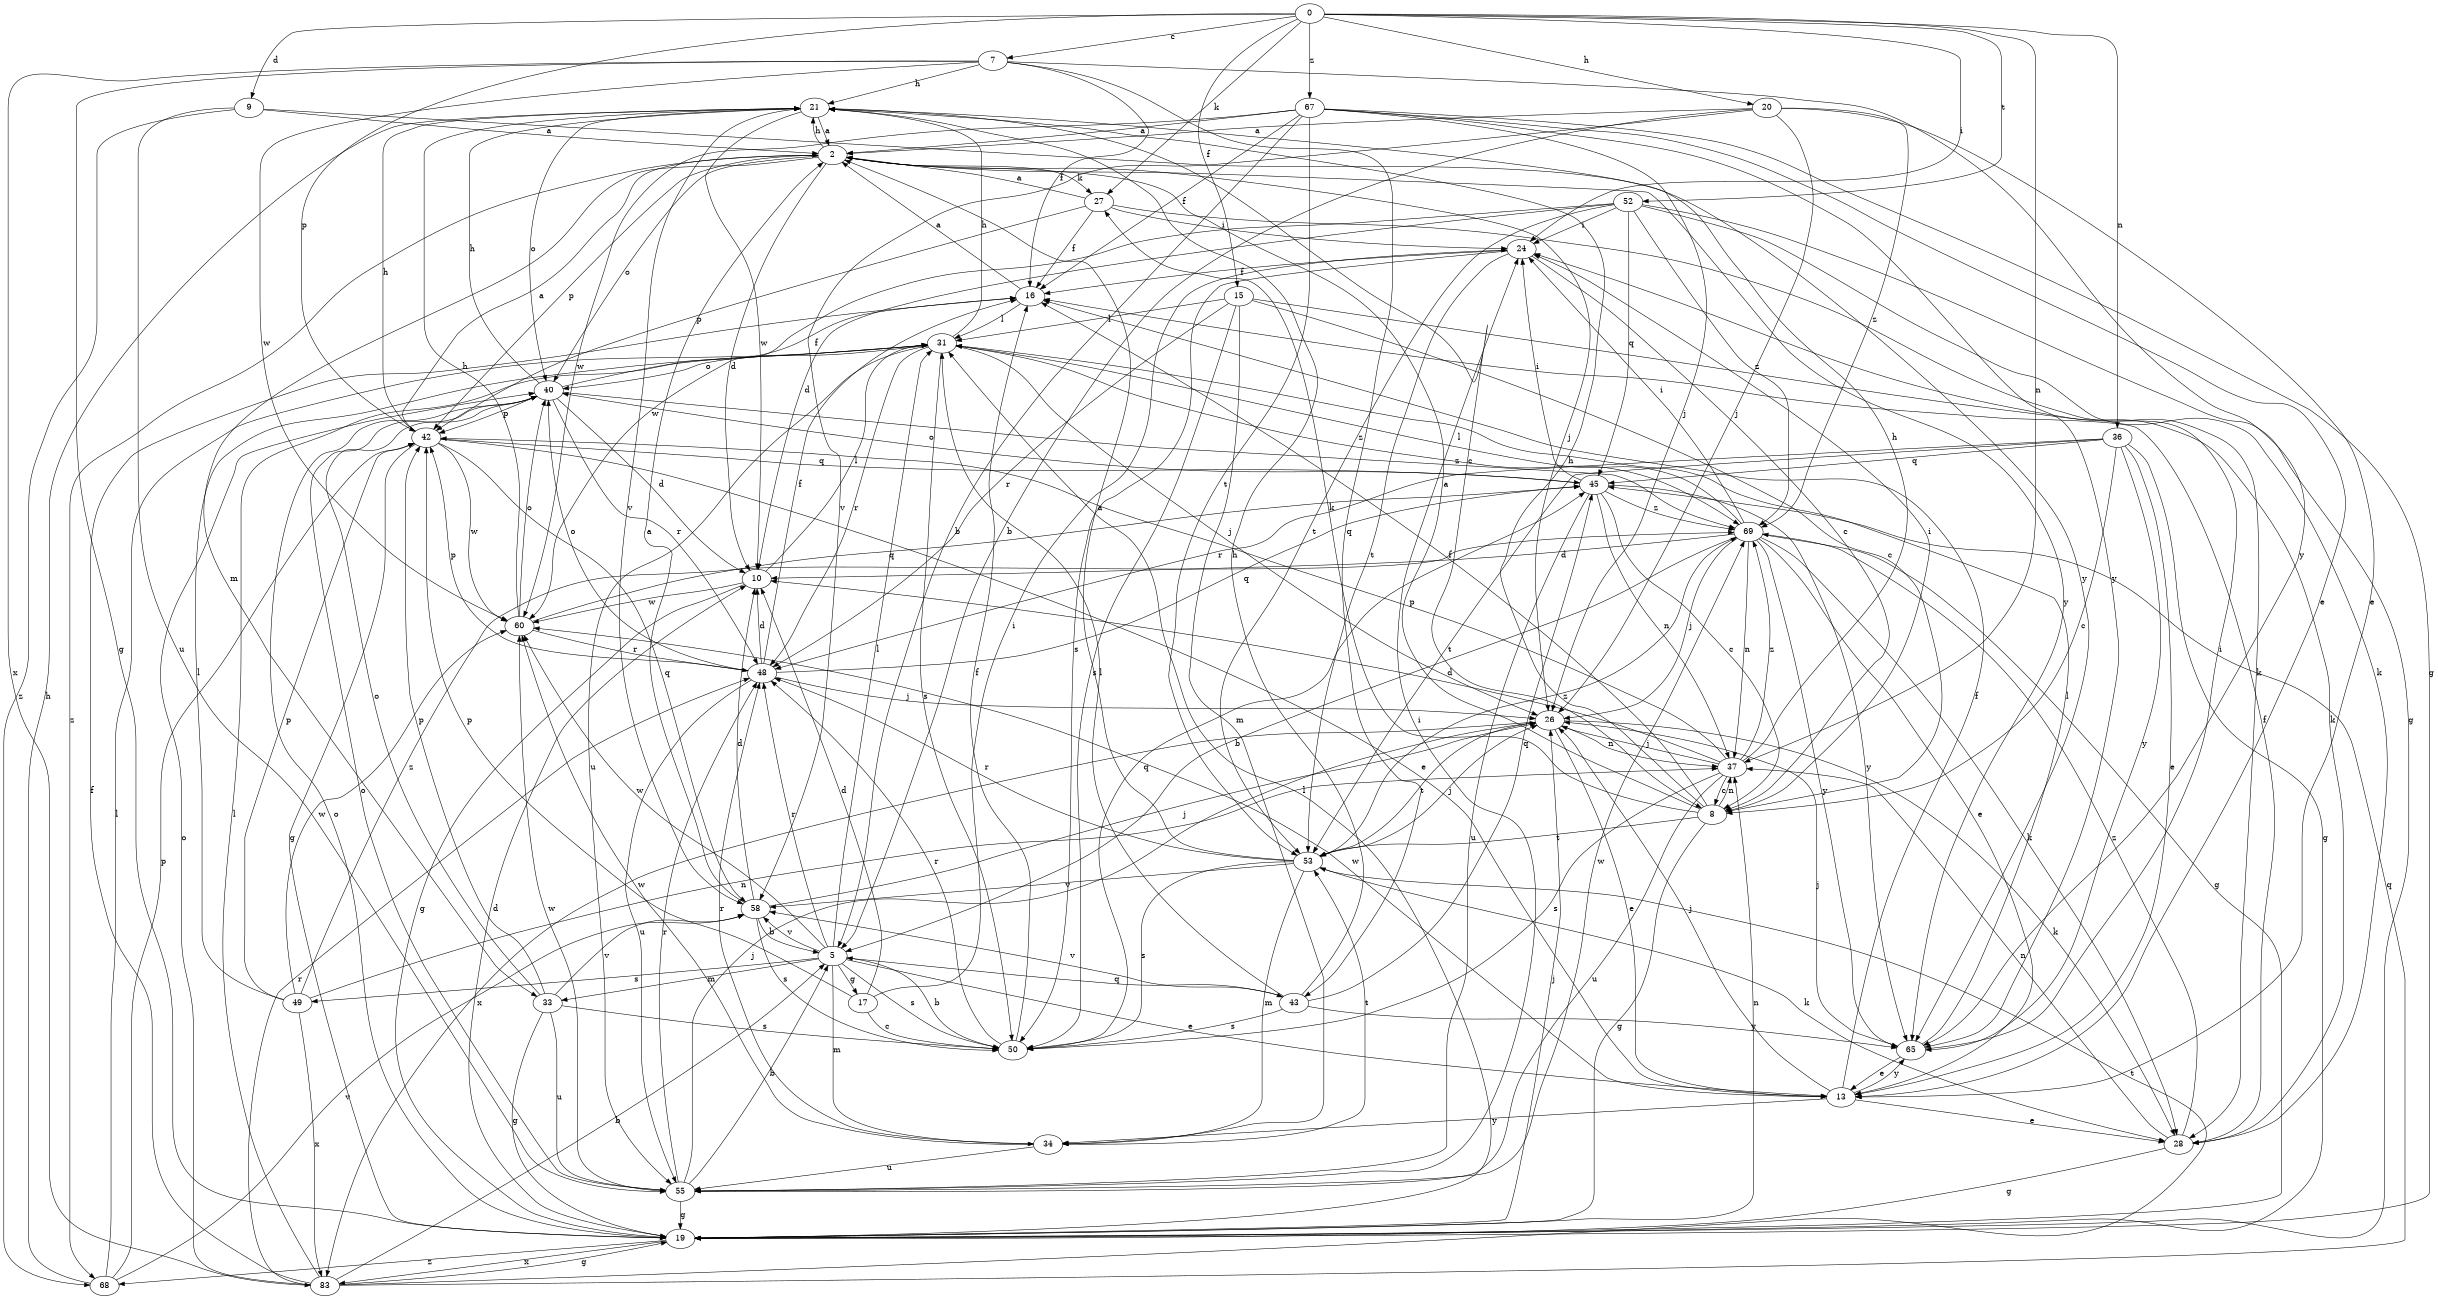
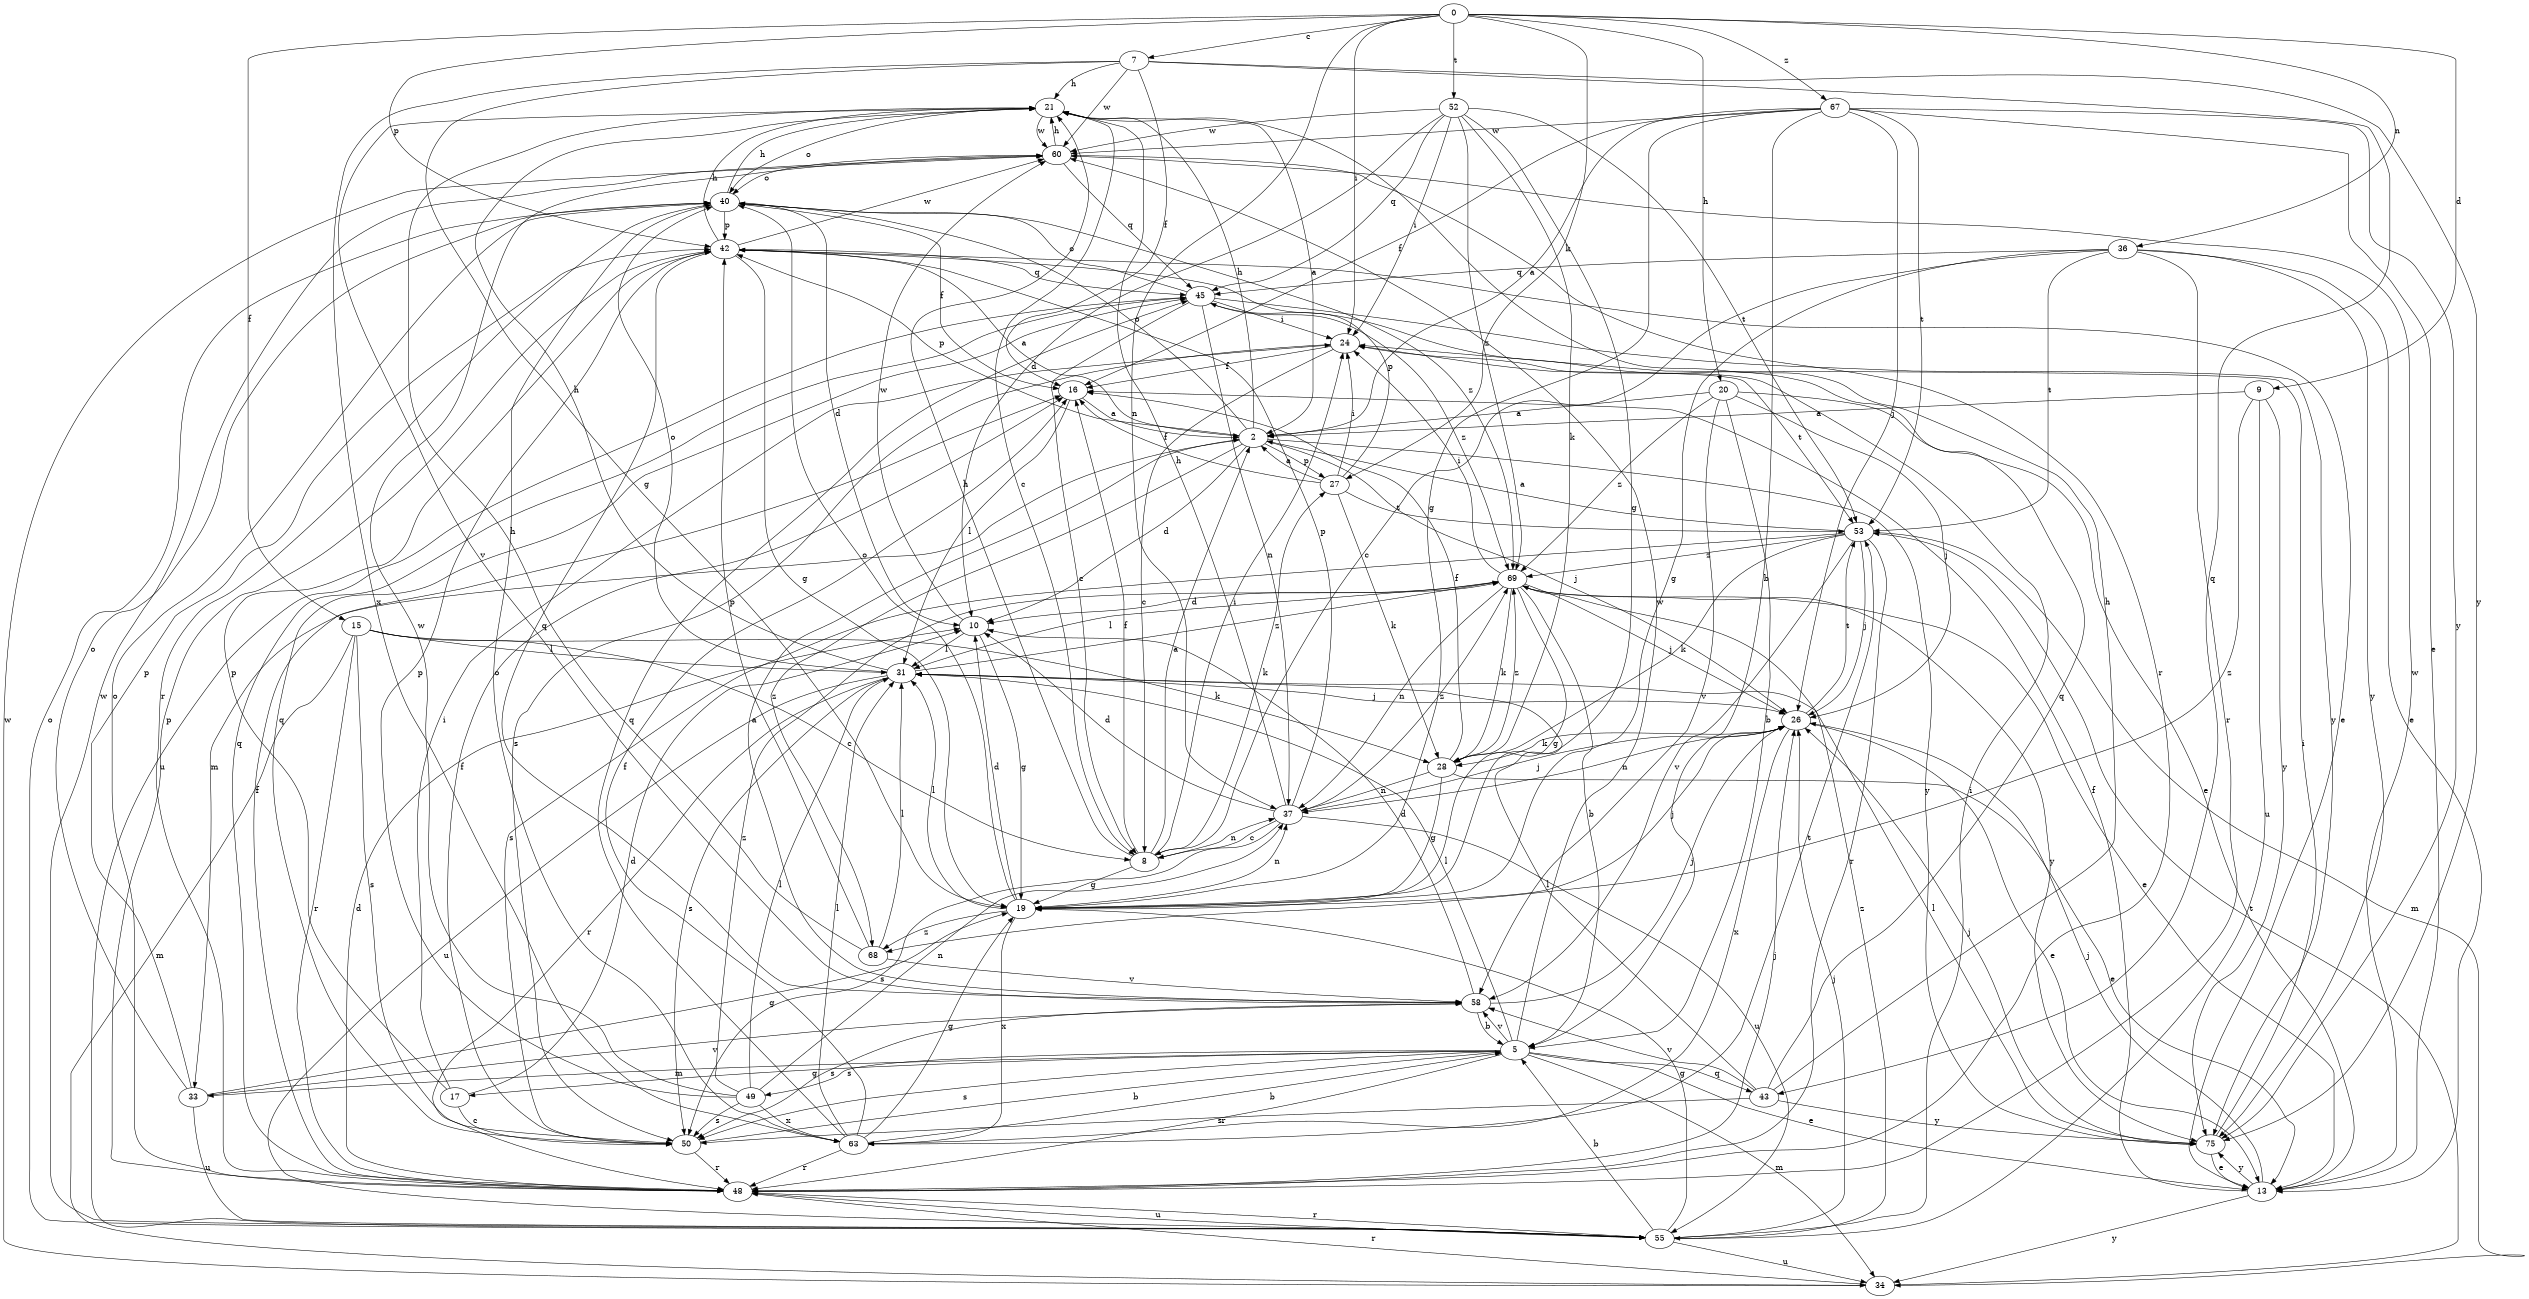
(1080, 178) -> (1306, 461)
(757, 305) -> (1037, 130)
(1512, 839) -> (1590, 529)
(1601, 862) -> (1862, 909)
(777, 1032) -> (714, 1118)
(1911, 1050) -> (2211, 1145)
(2007, 1121) -> (1978, 801)
(867, 1168) -> (1767, 1262)
(325, 1286) -> (854, 1145)
